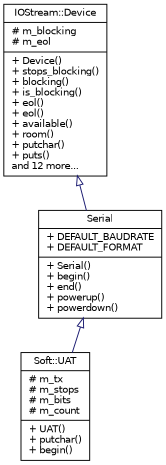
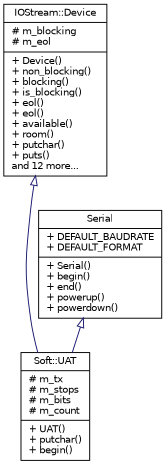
(55, 72) -> (52, 72)
(83, 198) -> (26, 269)
